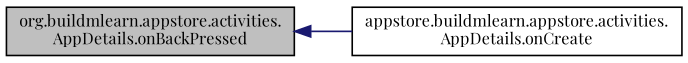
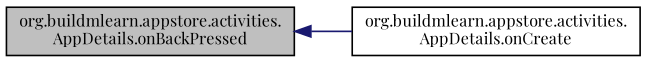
(517, 31) -> (496, 31)
